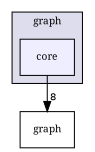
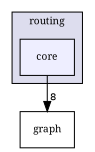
(47, 22) -> (47, 22)
